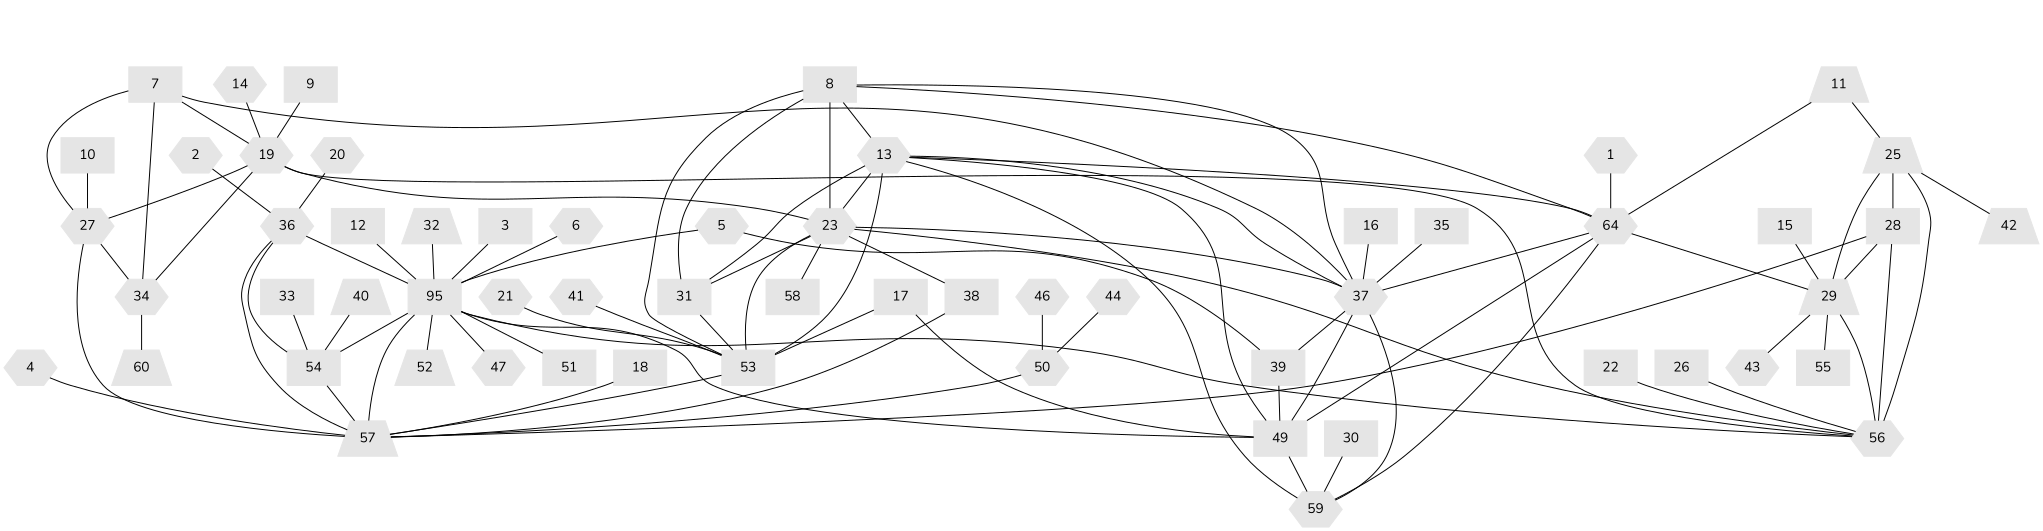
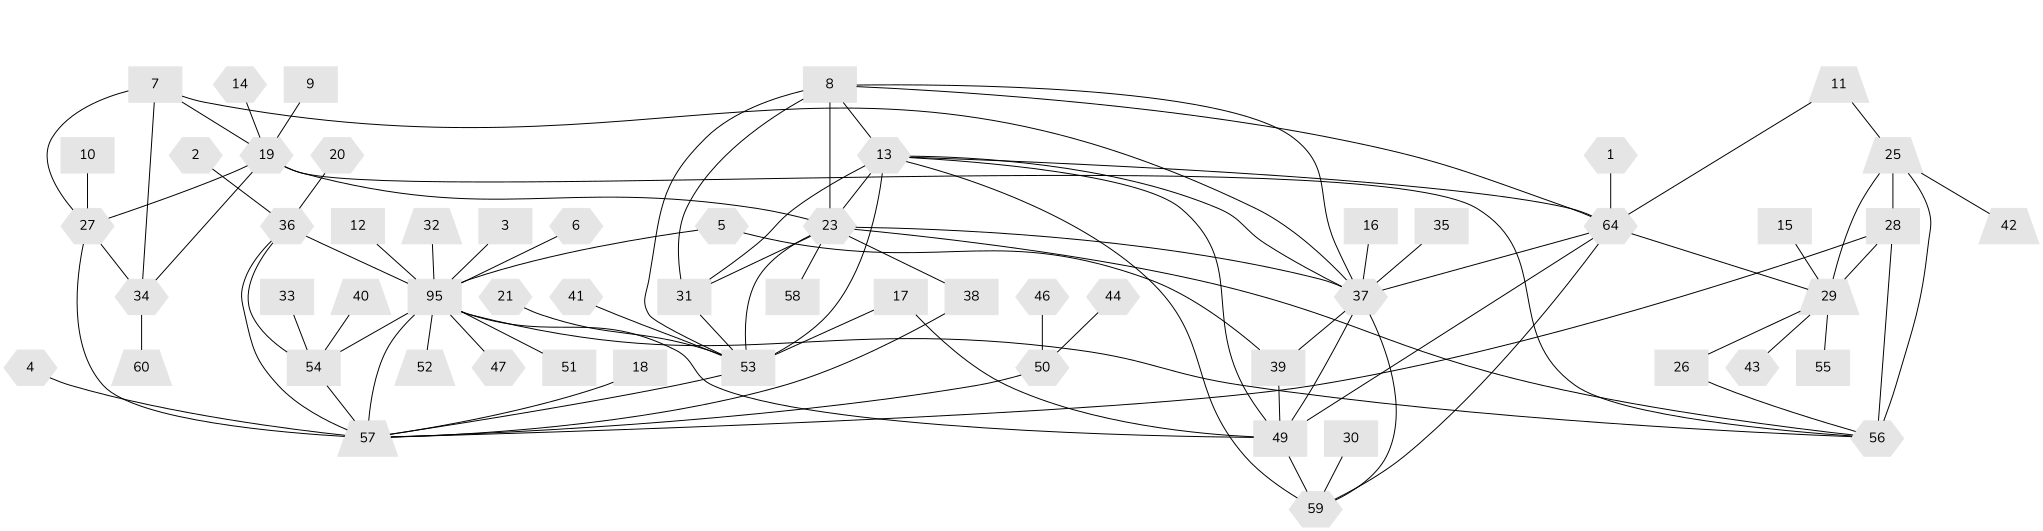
(1864, 366) -> (1754, 333)
(1611, 368) -> none
